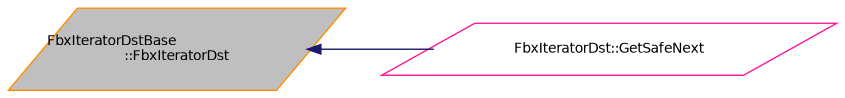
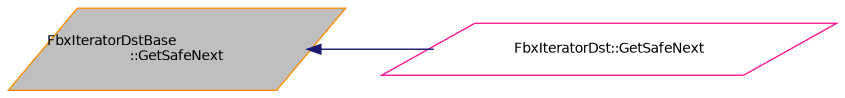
(177, 49) -> (177, 49)
